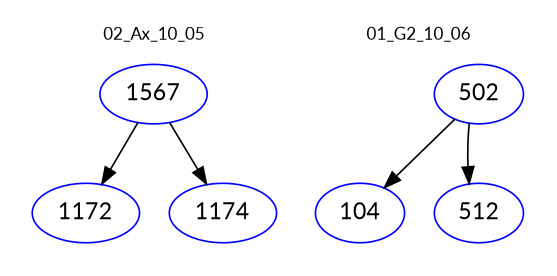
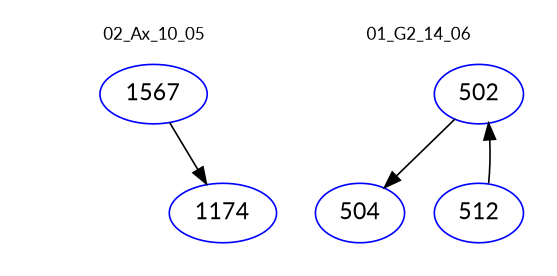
(419, 36) -> (419, 36)
(468, 145) -> (490, 162)
(86, 213) -> none
(360, 213) -> (360, 213)
